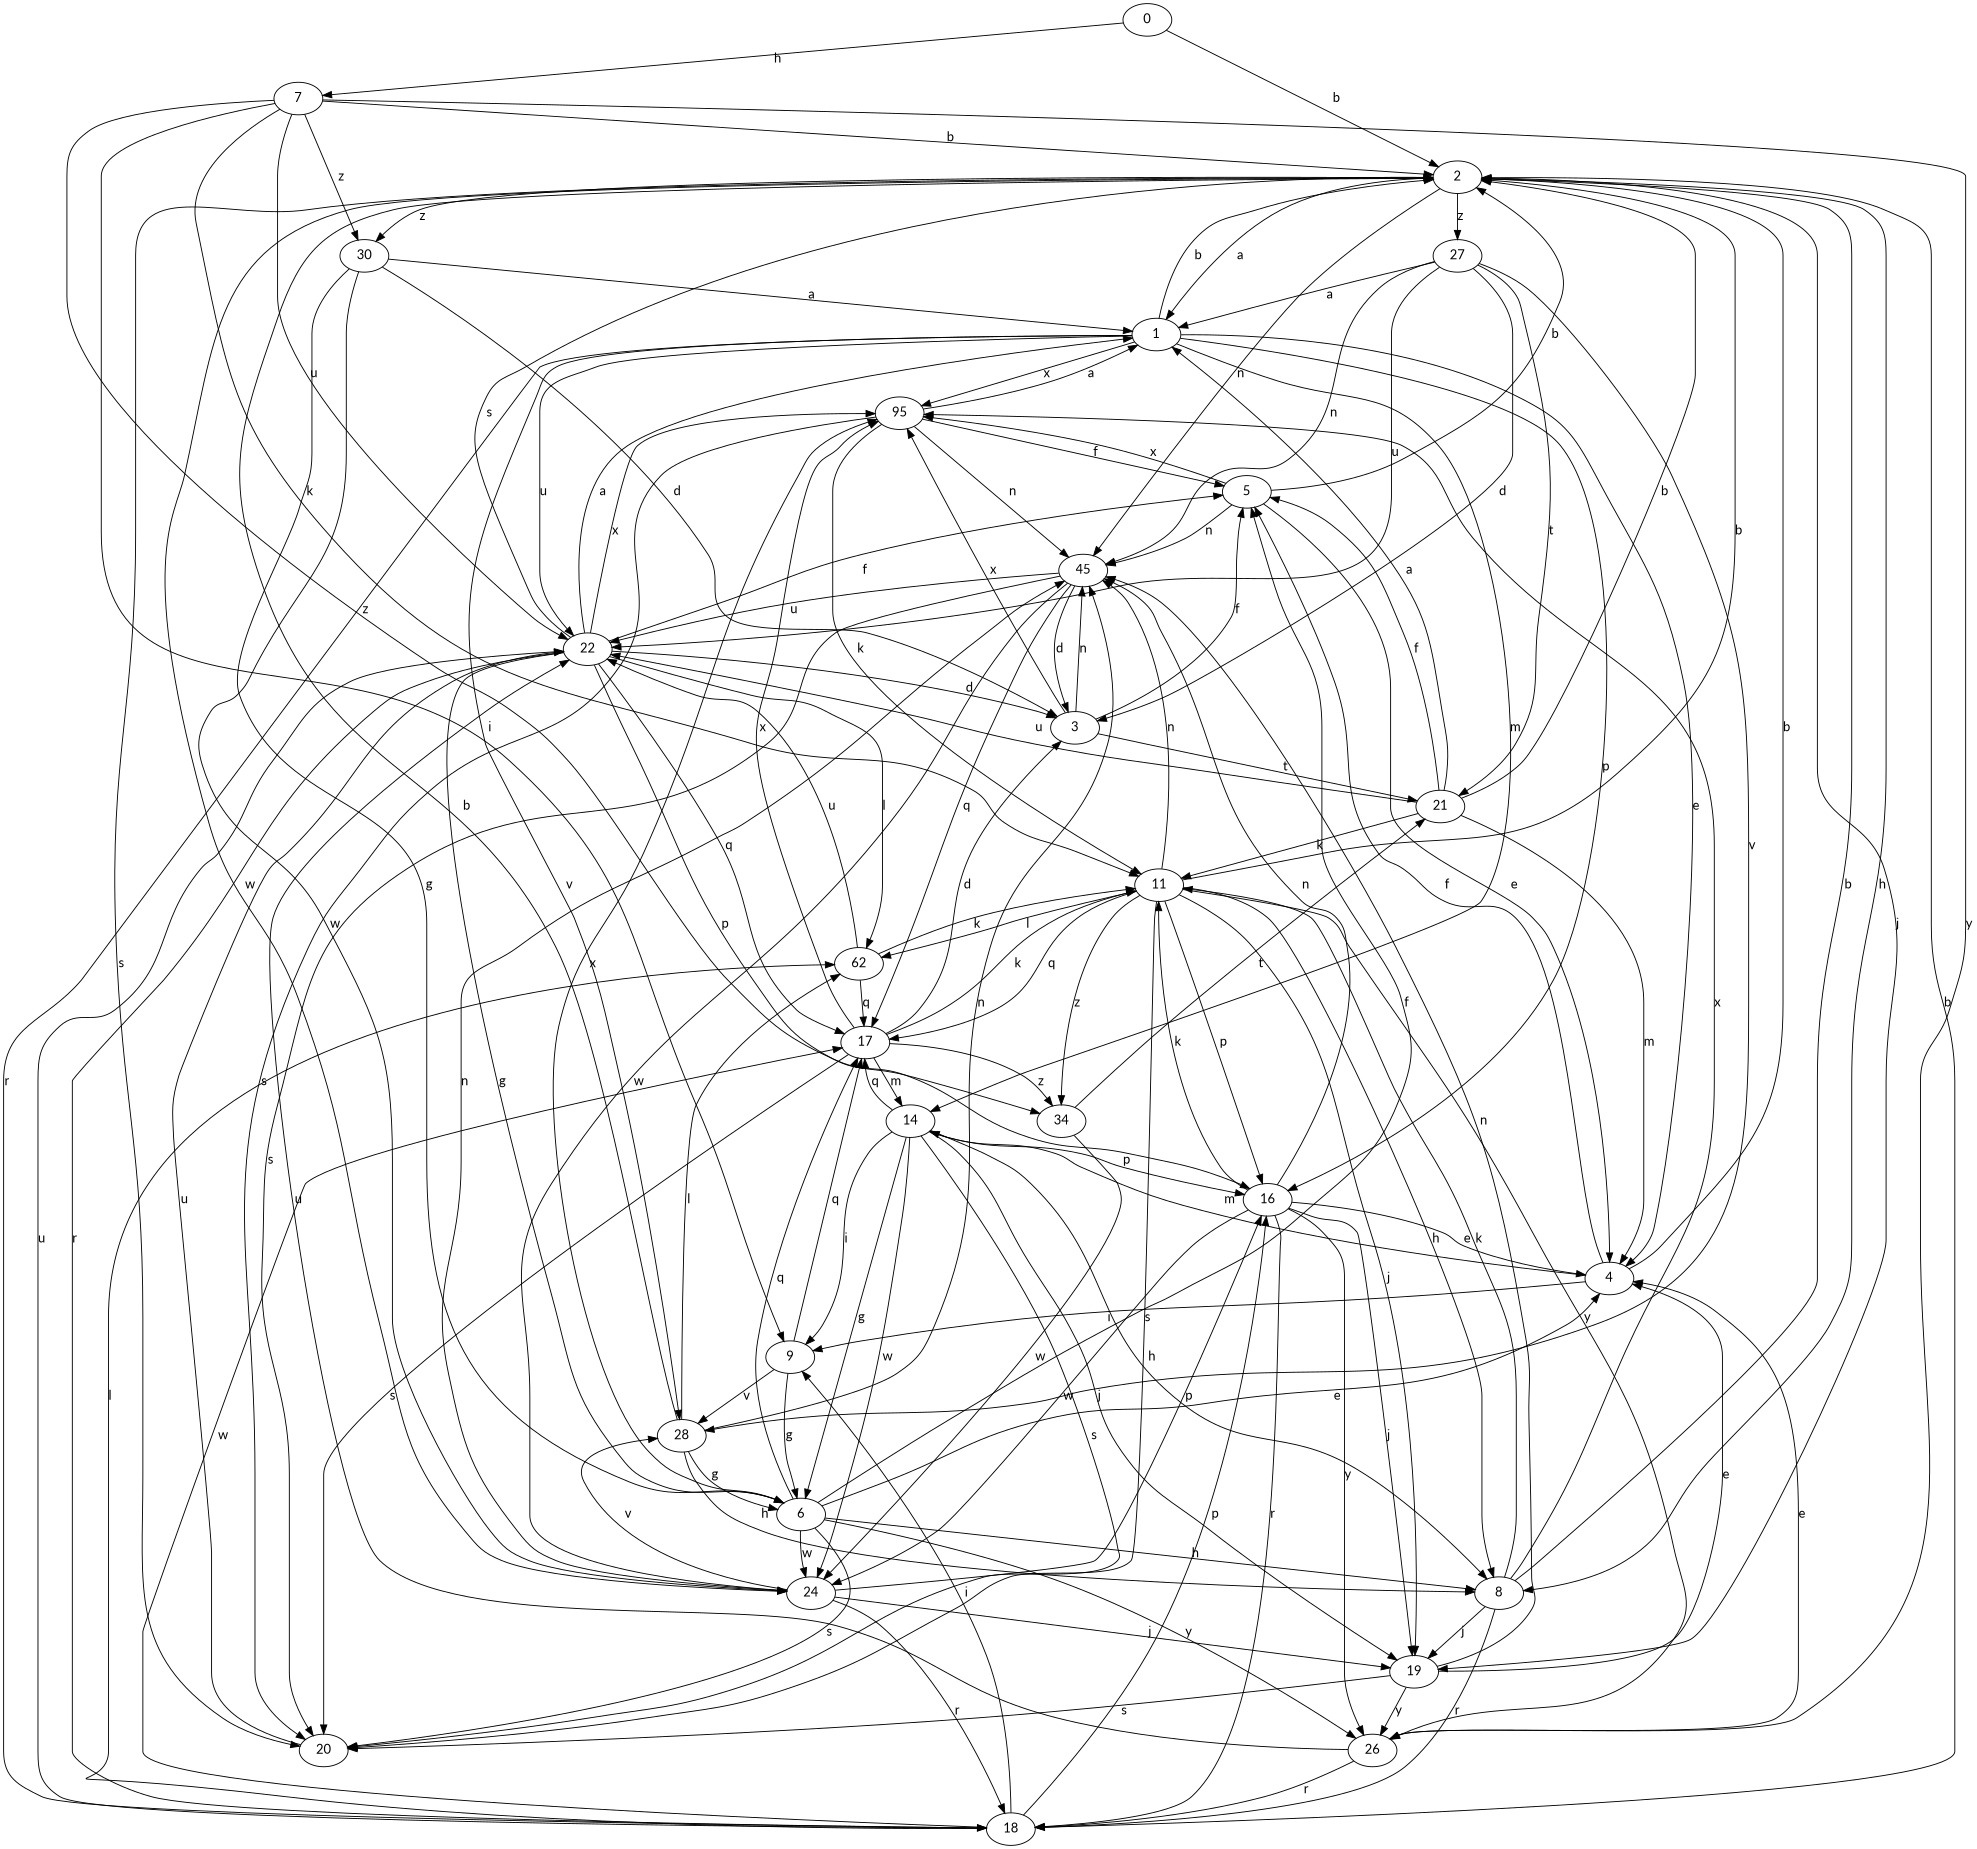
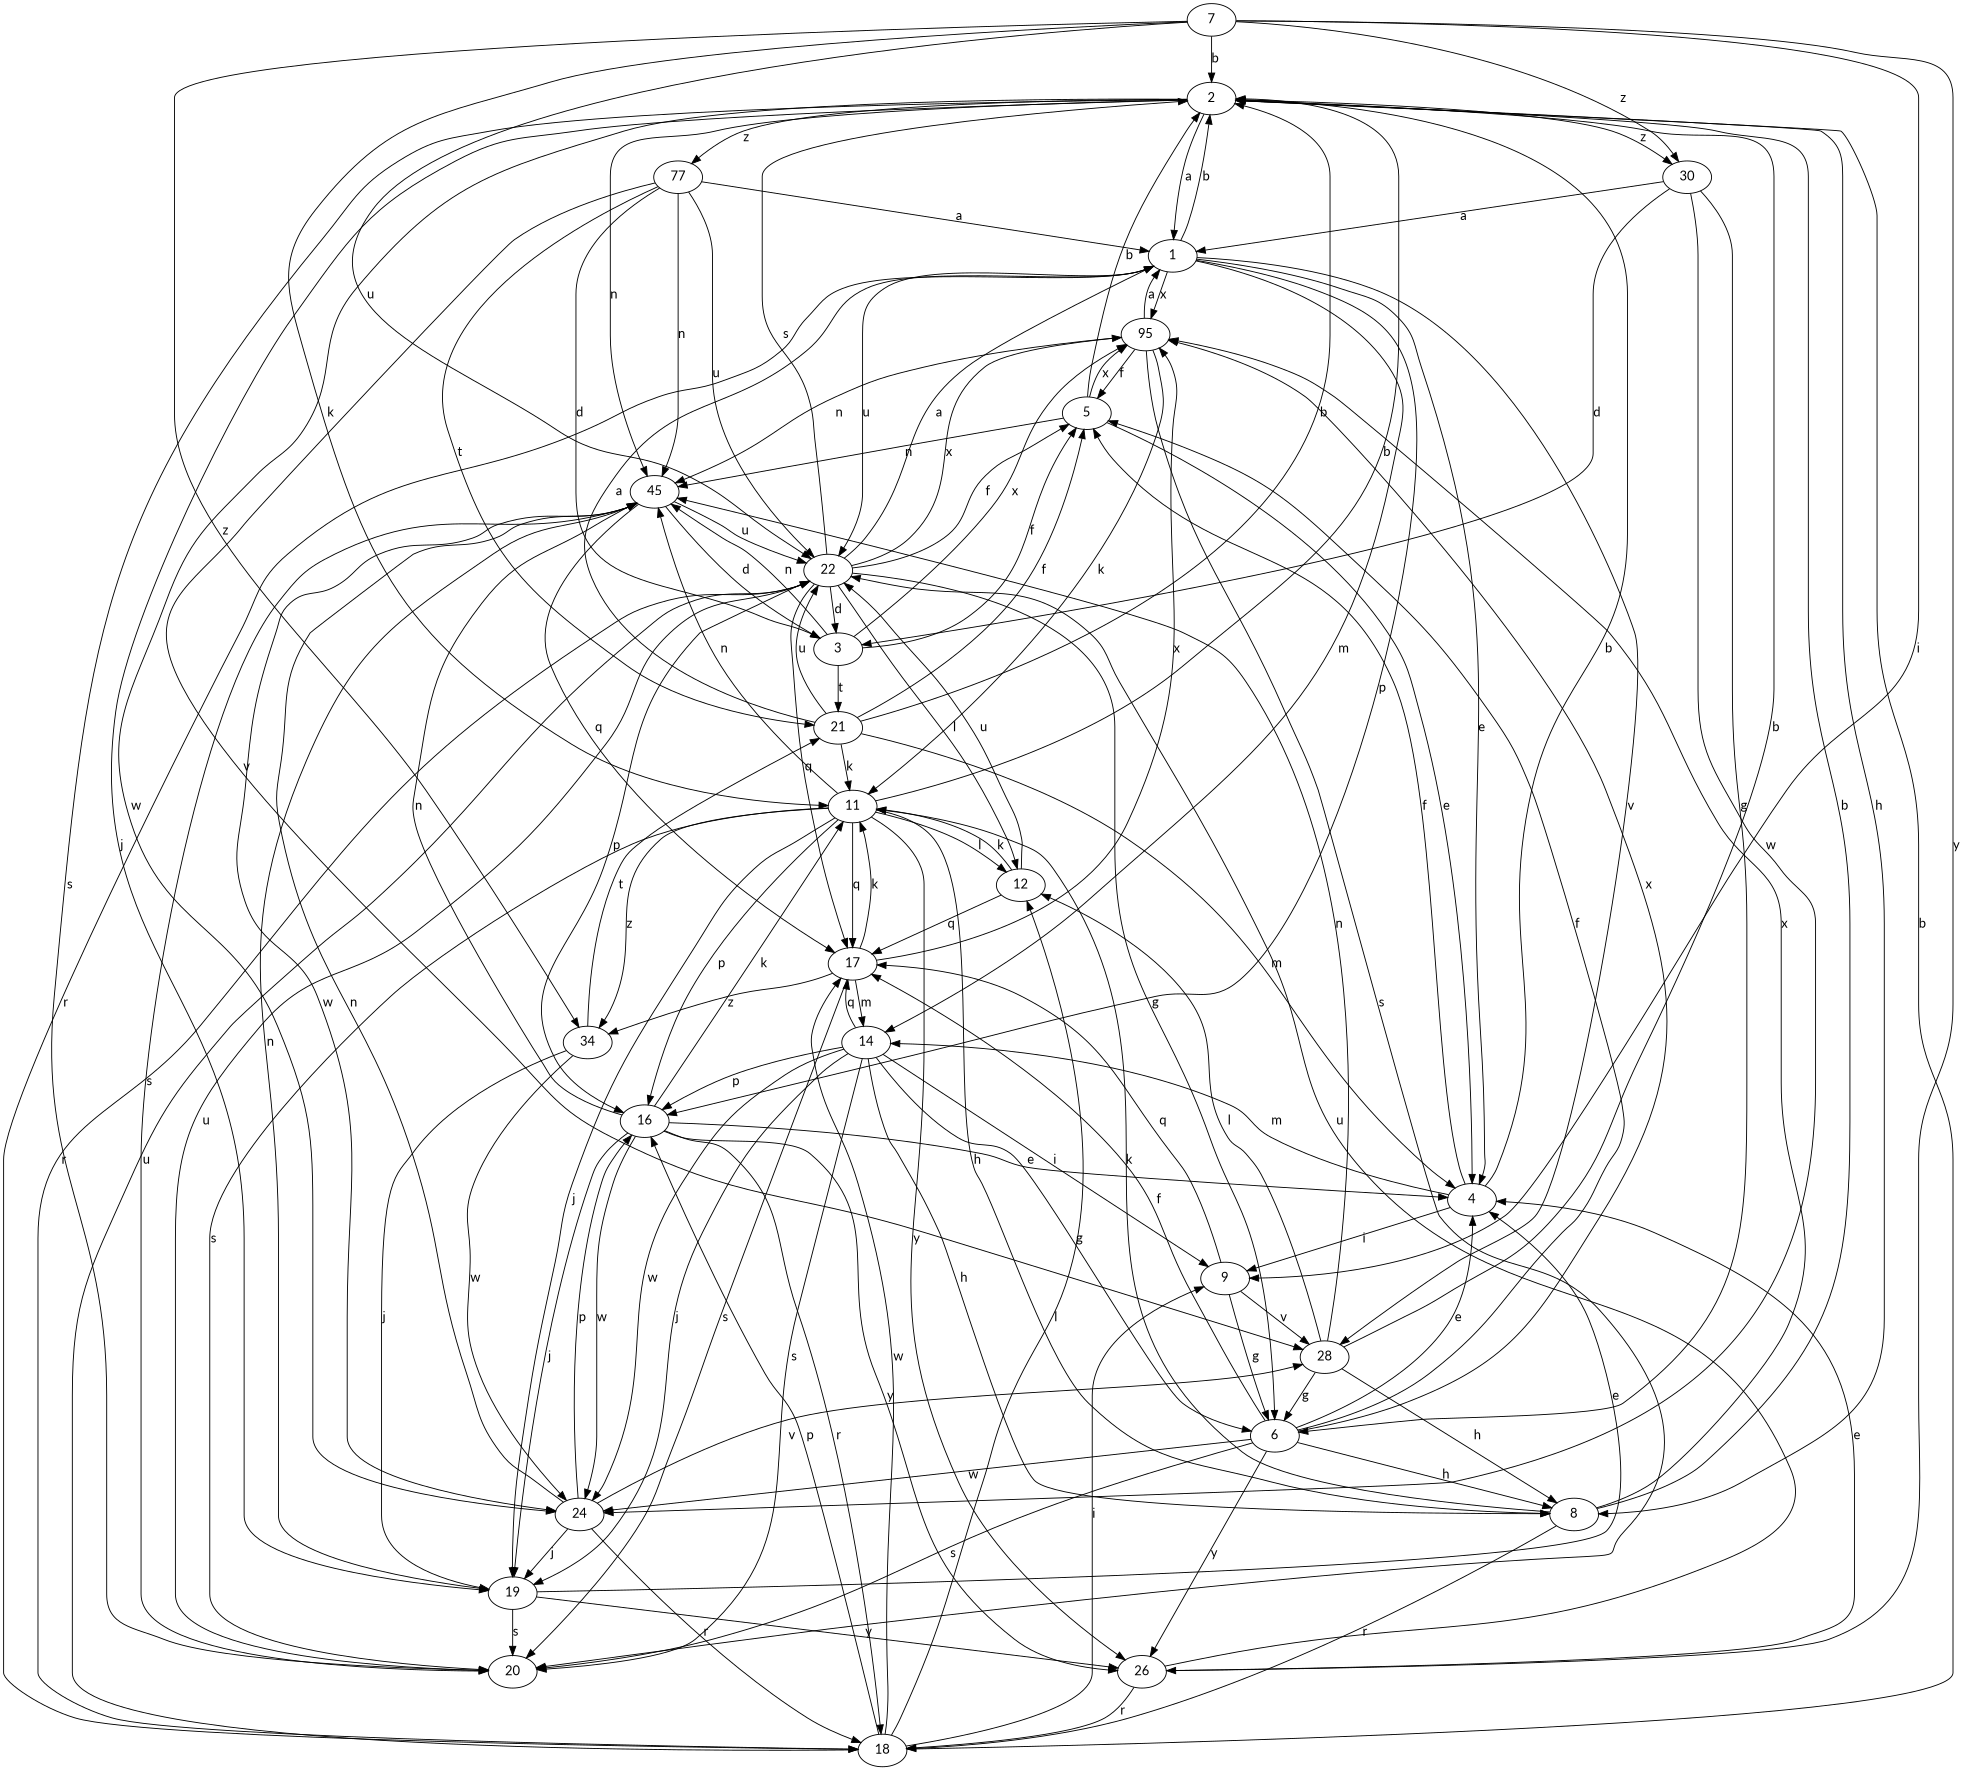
(1147, 20) -> none
(1458, 256) -> (678, 177)
(959, 888) -> none
(859, 964) -> (1021, 885)
(780, 1278) -> (1159, 1200)
(1460, 1629) -> (382, 1303)
